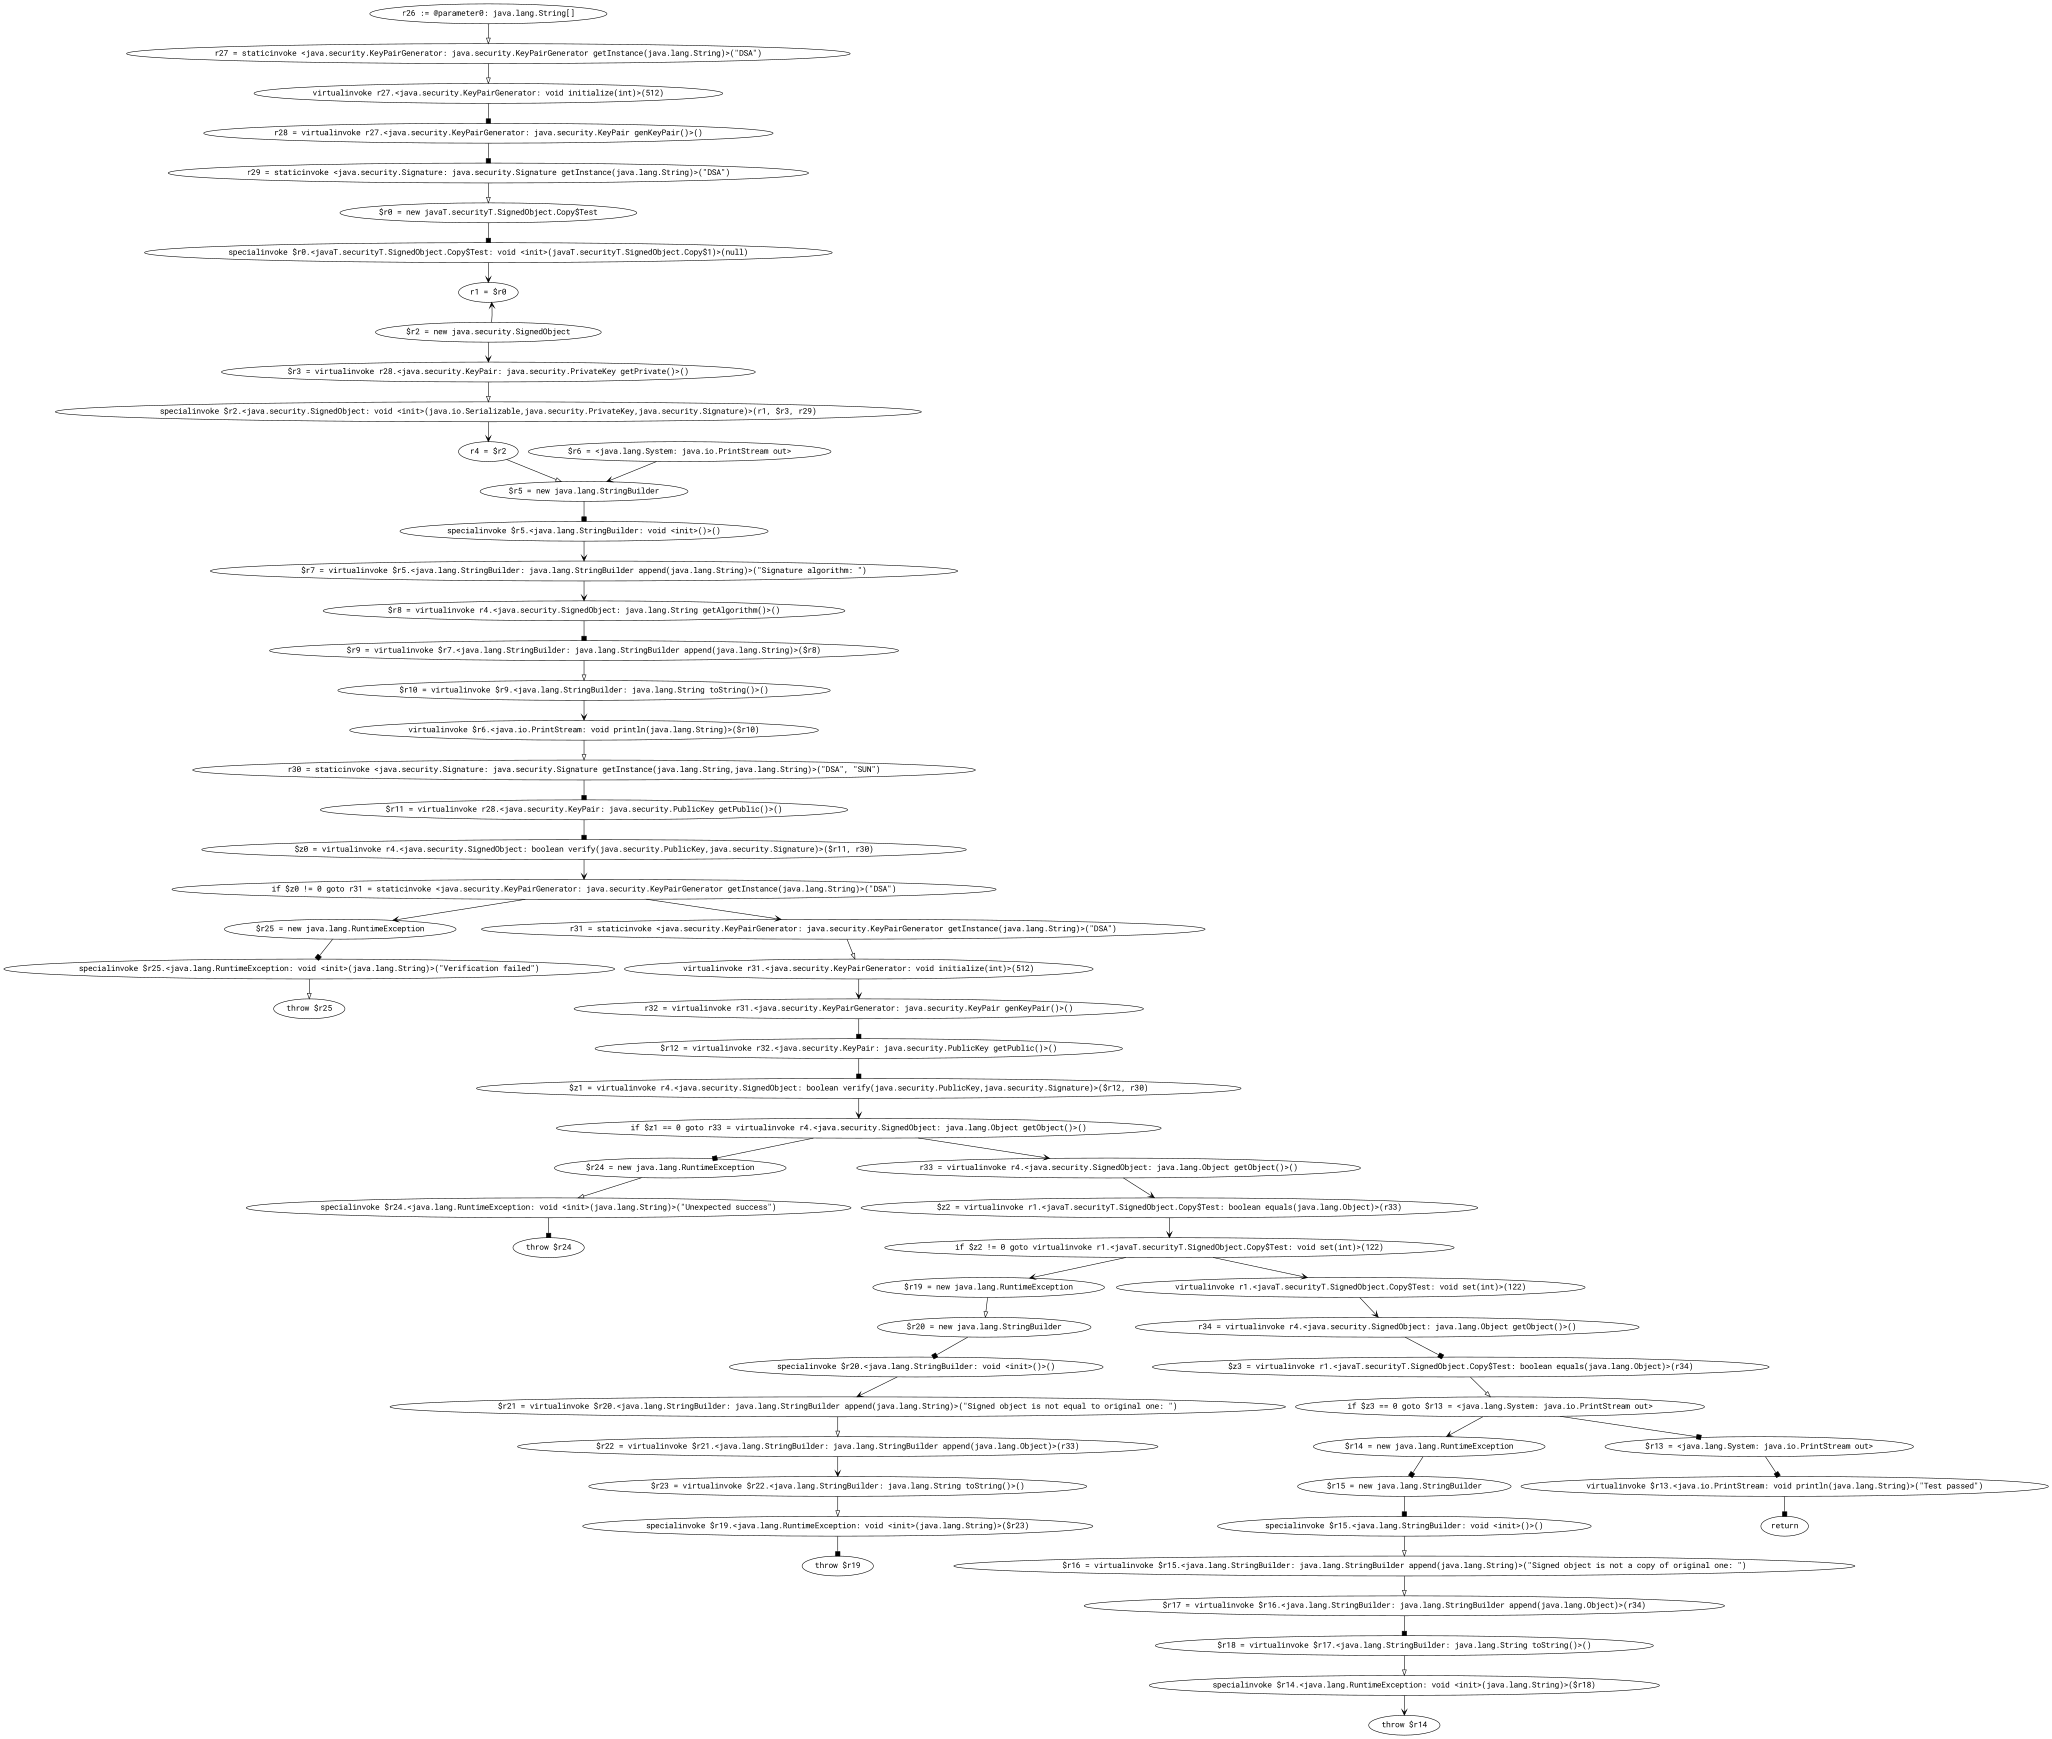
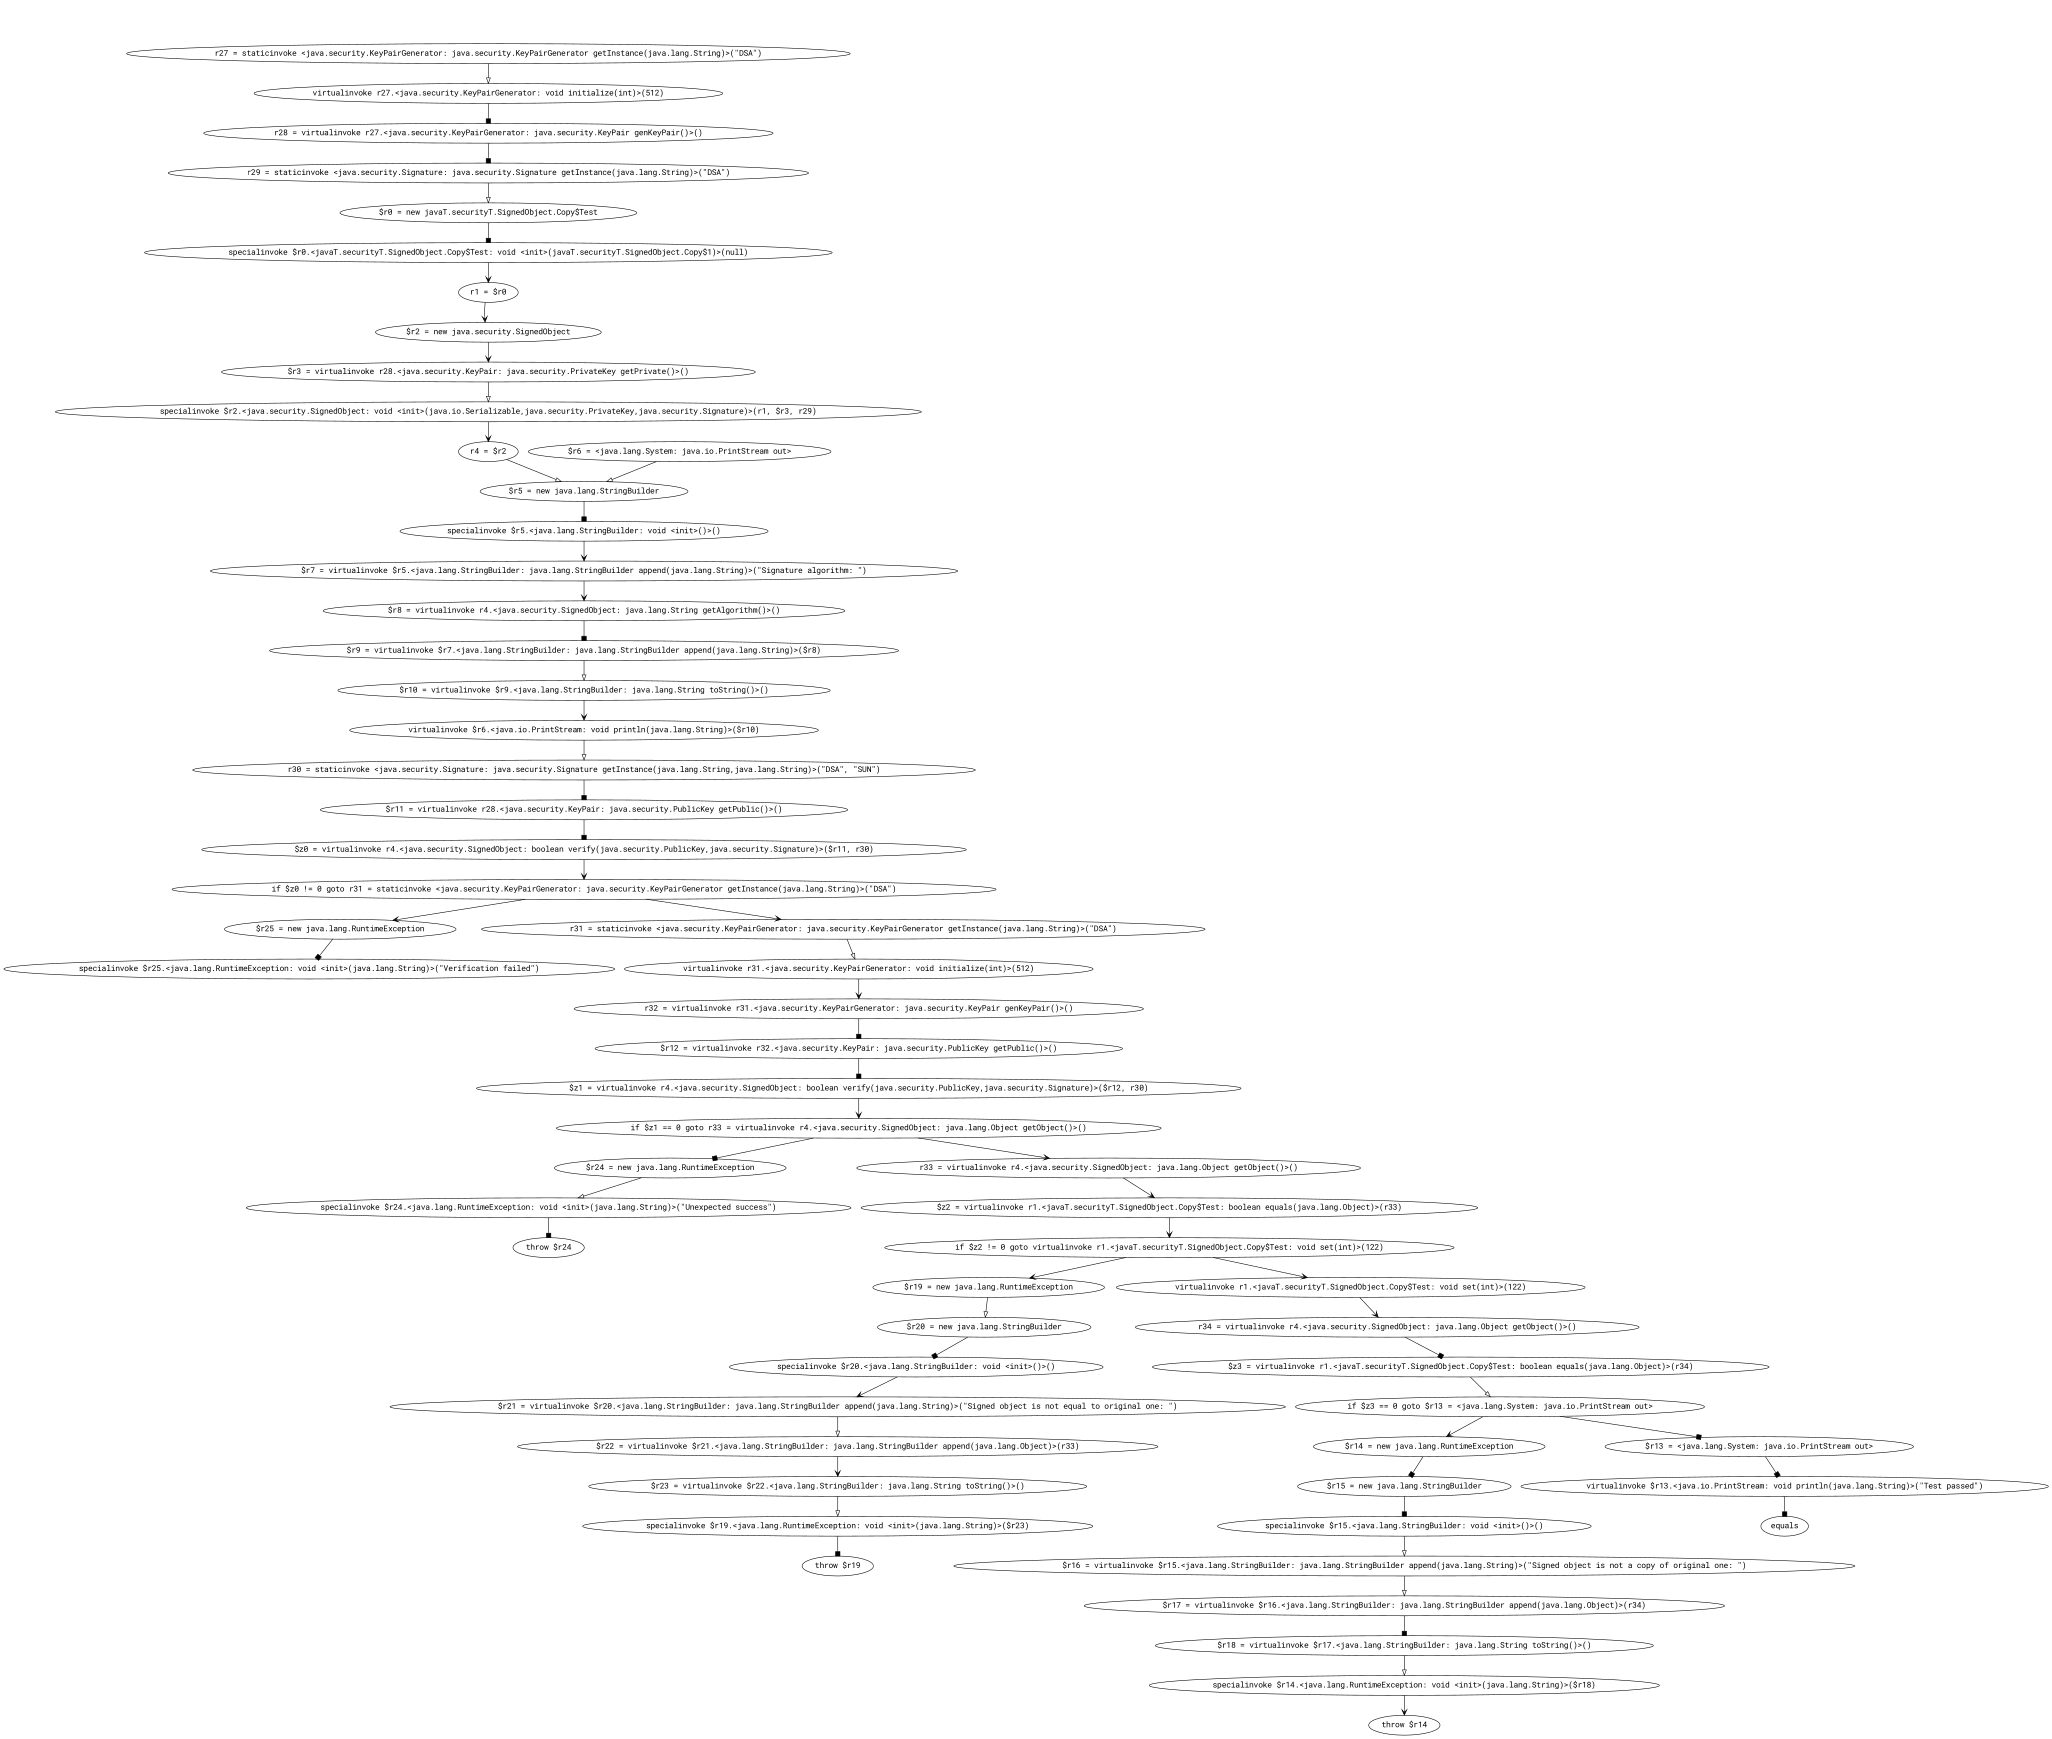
(488, 14) -> none
(492, 315) -> (485, 309)
(634, 471) -> (634, 471)
(309, 1009) -> none
(1785, 1526) -> (1785, 1526)
